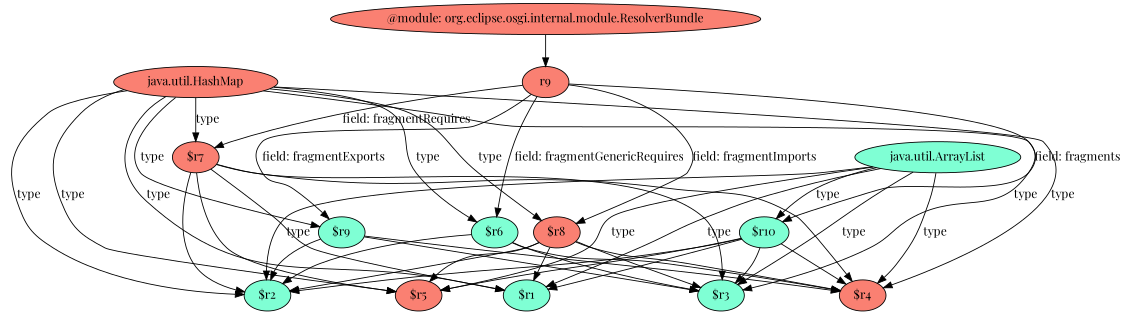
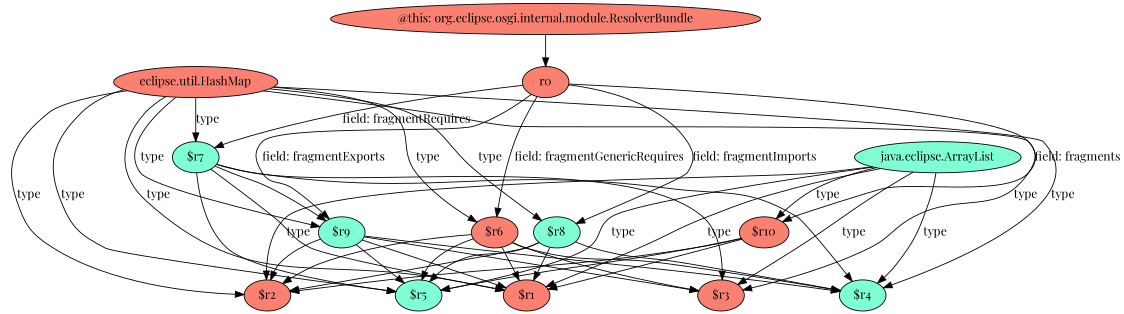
(546, 19) -> (546, 19)
(196, 82) -> (196, 82)
(546, 82) -> (546, 82)
(196, 157) -> (196, 157)
(938, 157) -> (938, 157)
(495, 232) -> (495, 232)
(557, 232) -> (557, 232)
(764, 232) -> (764, 232)
(185, 244) -> (269, 187)
none -> (440, 255)
none -> (374, 259)
none -> (423, 260)
none -> (509, 260)
(810, 262) -> none
(753, 263) -> none
(634, 264) -> none
(267, 295) -> (267, 295)
(419, 295) -> (419, 295)
(527, 295) -> (527, 295)
(721, 295) -> (721, 295)
(863, 295) -> (863, 295)
